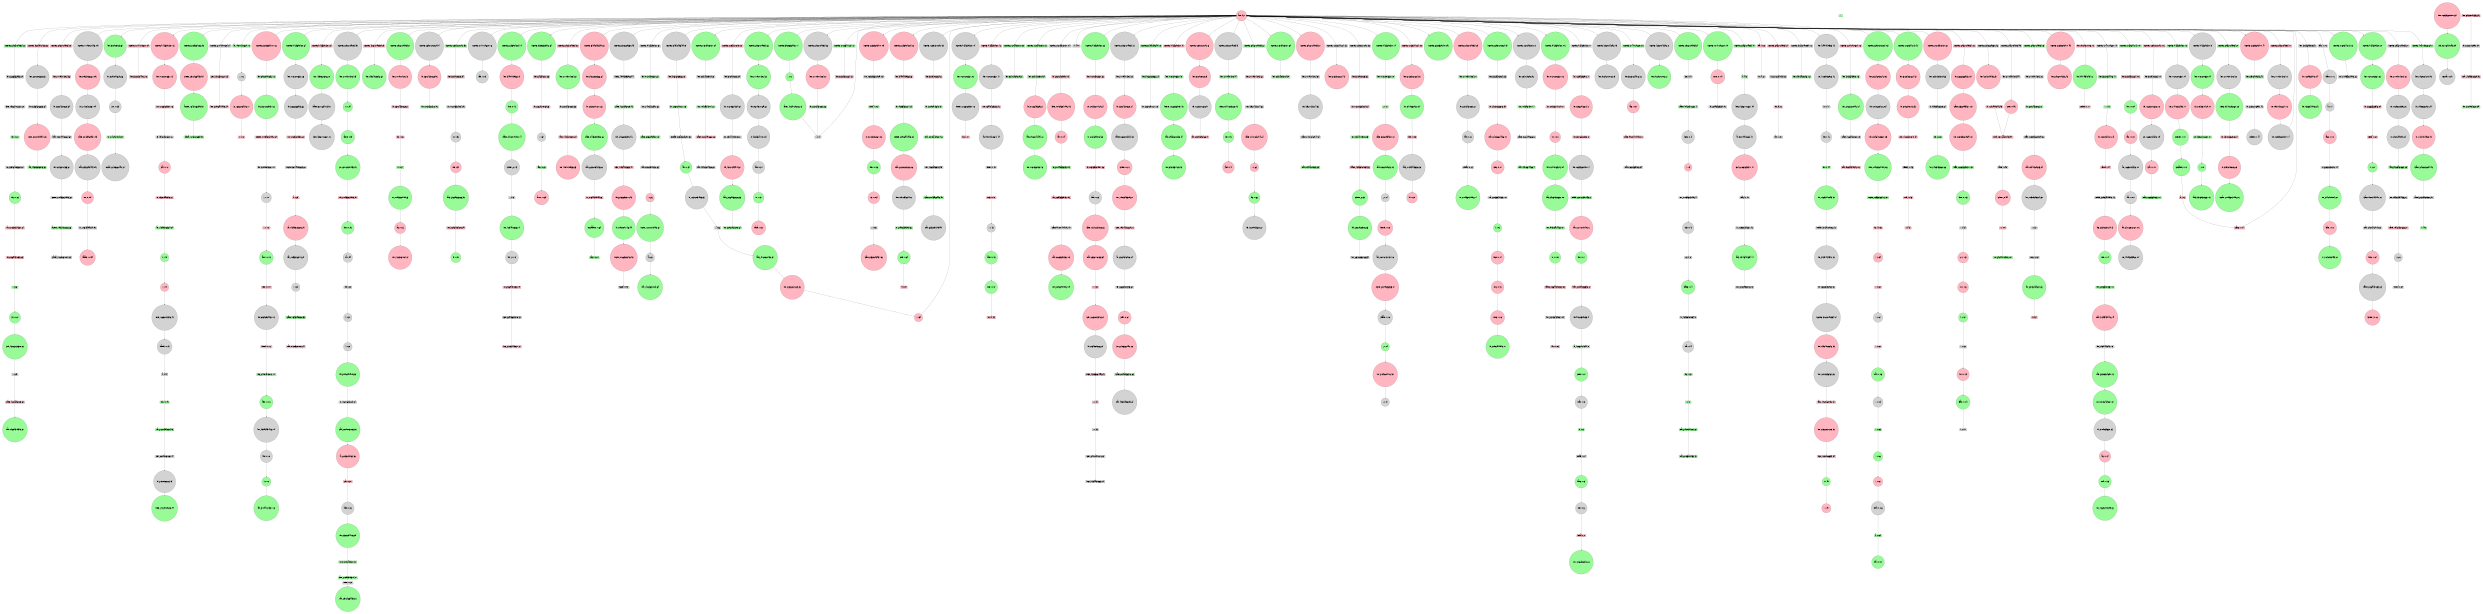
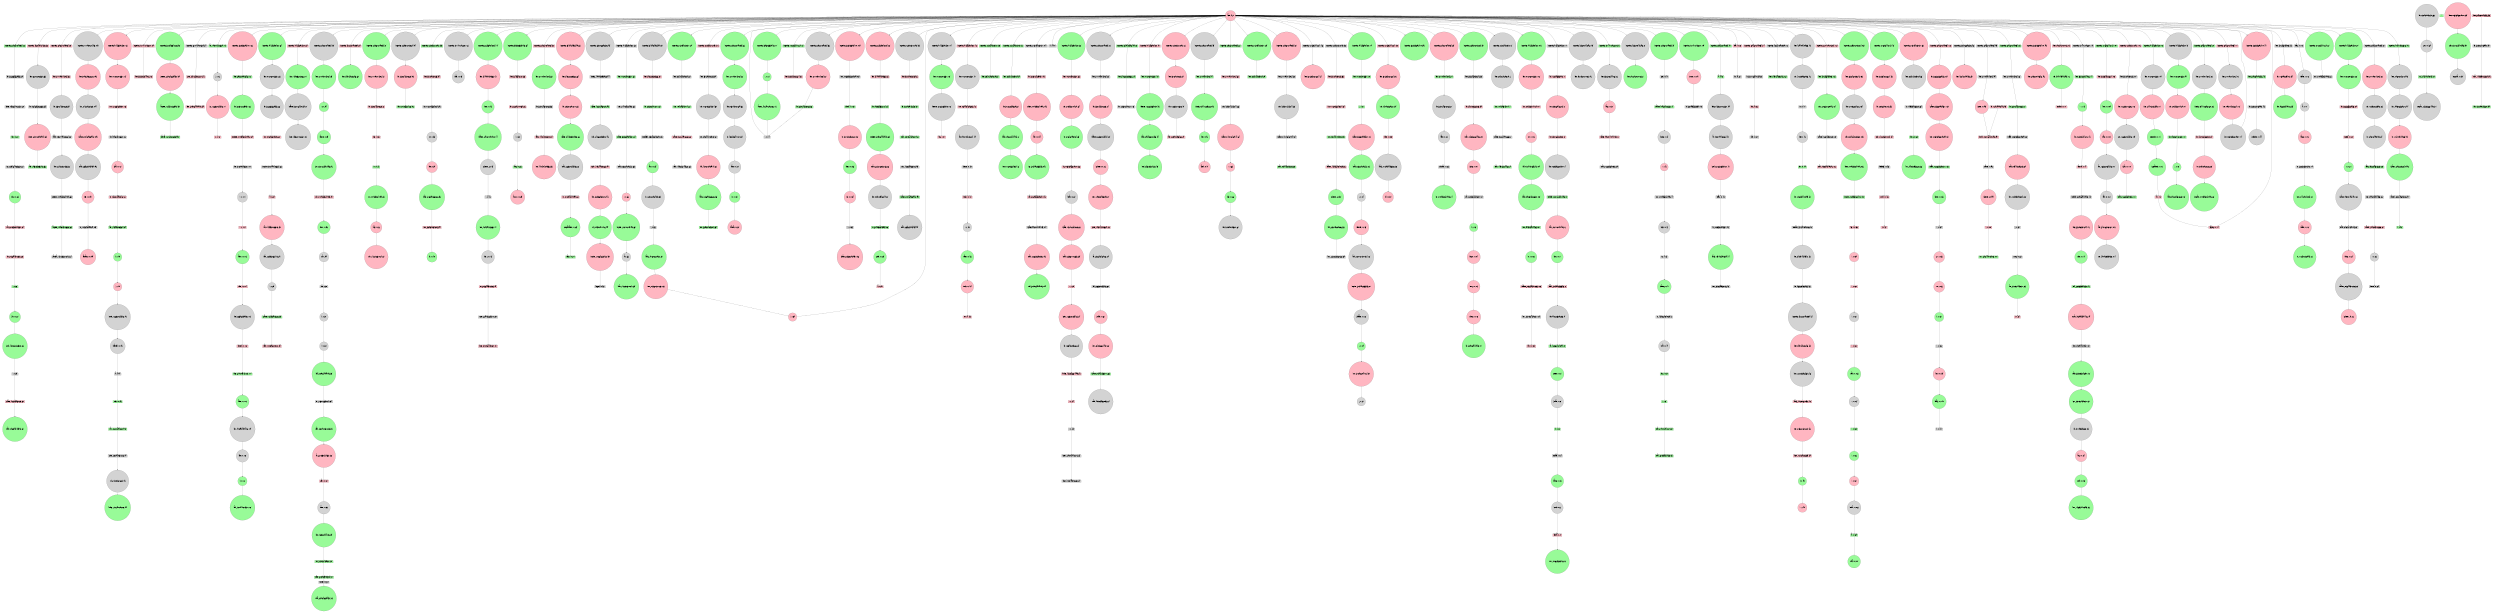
(115, 46) -> none
(2107, 107) -> (2082, 107)
(1061, 167) -> (1037, 167)
(991, 287) -> (967, 287)
